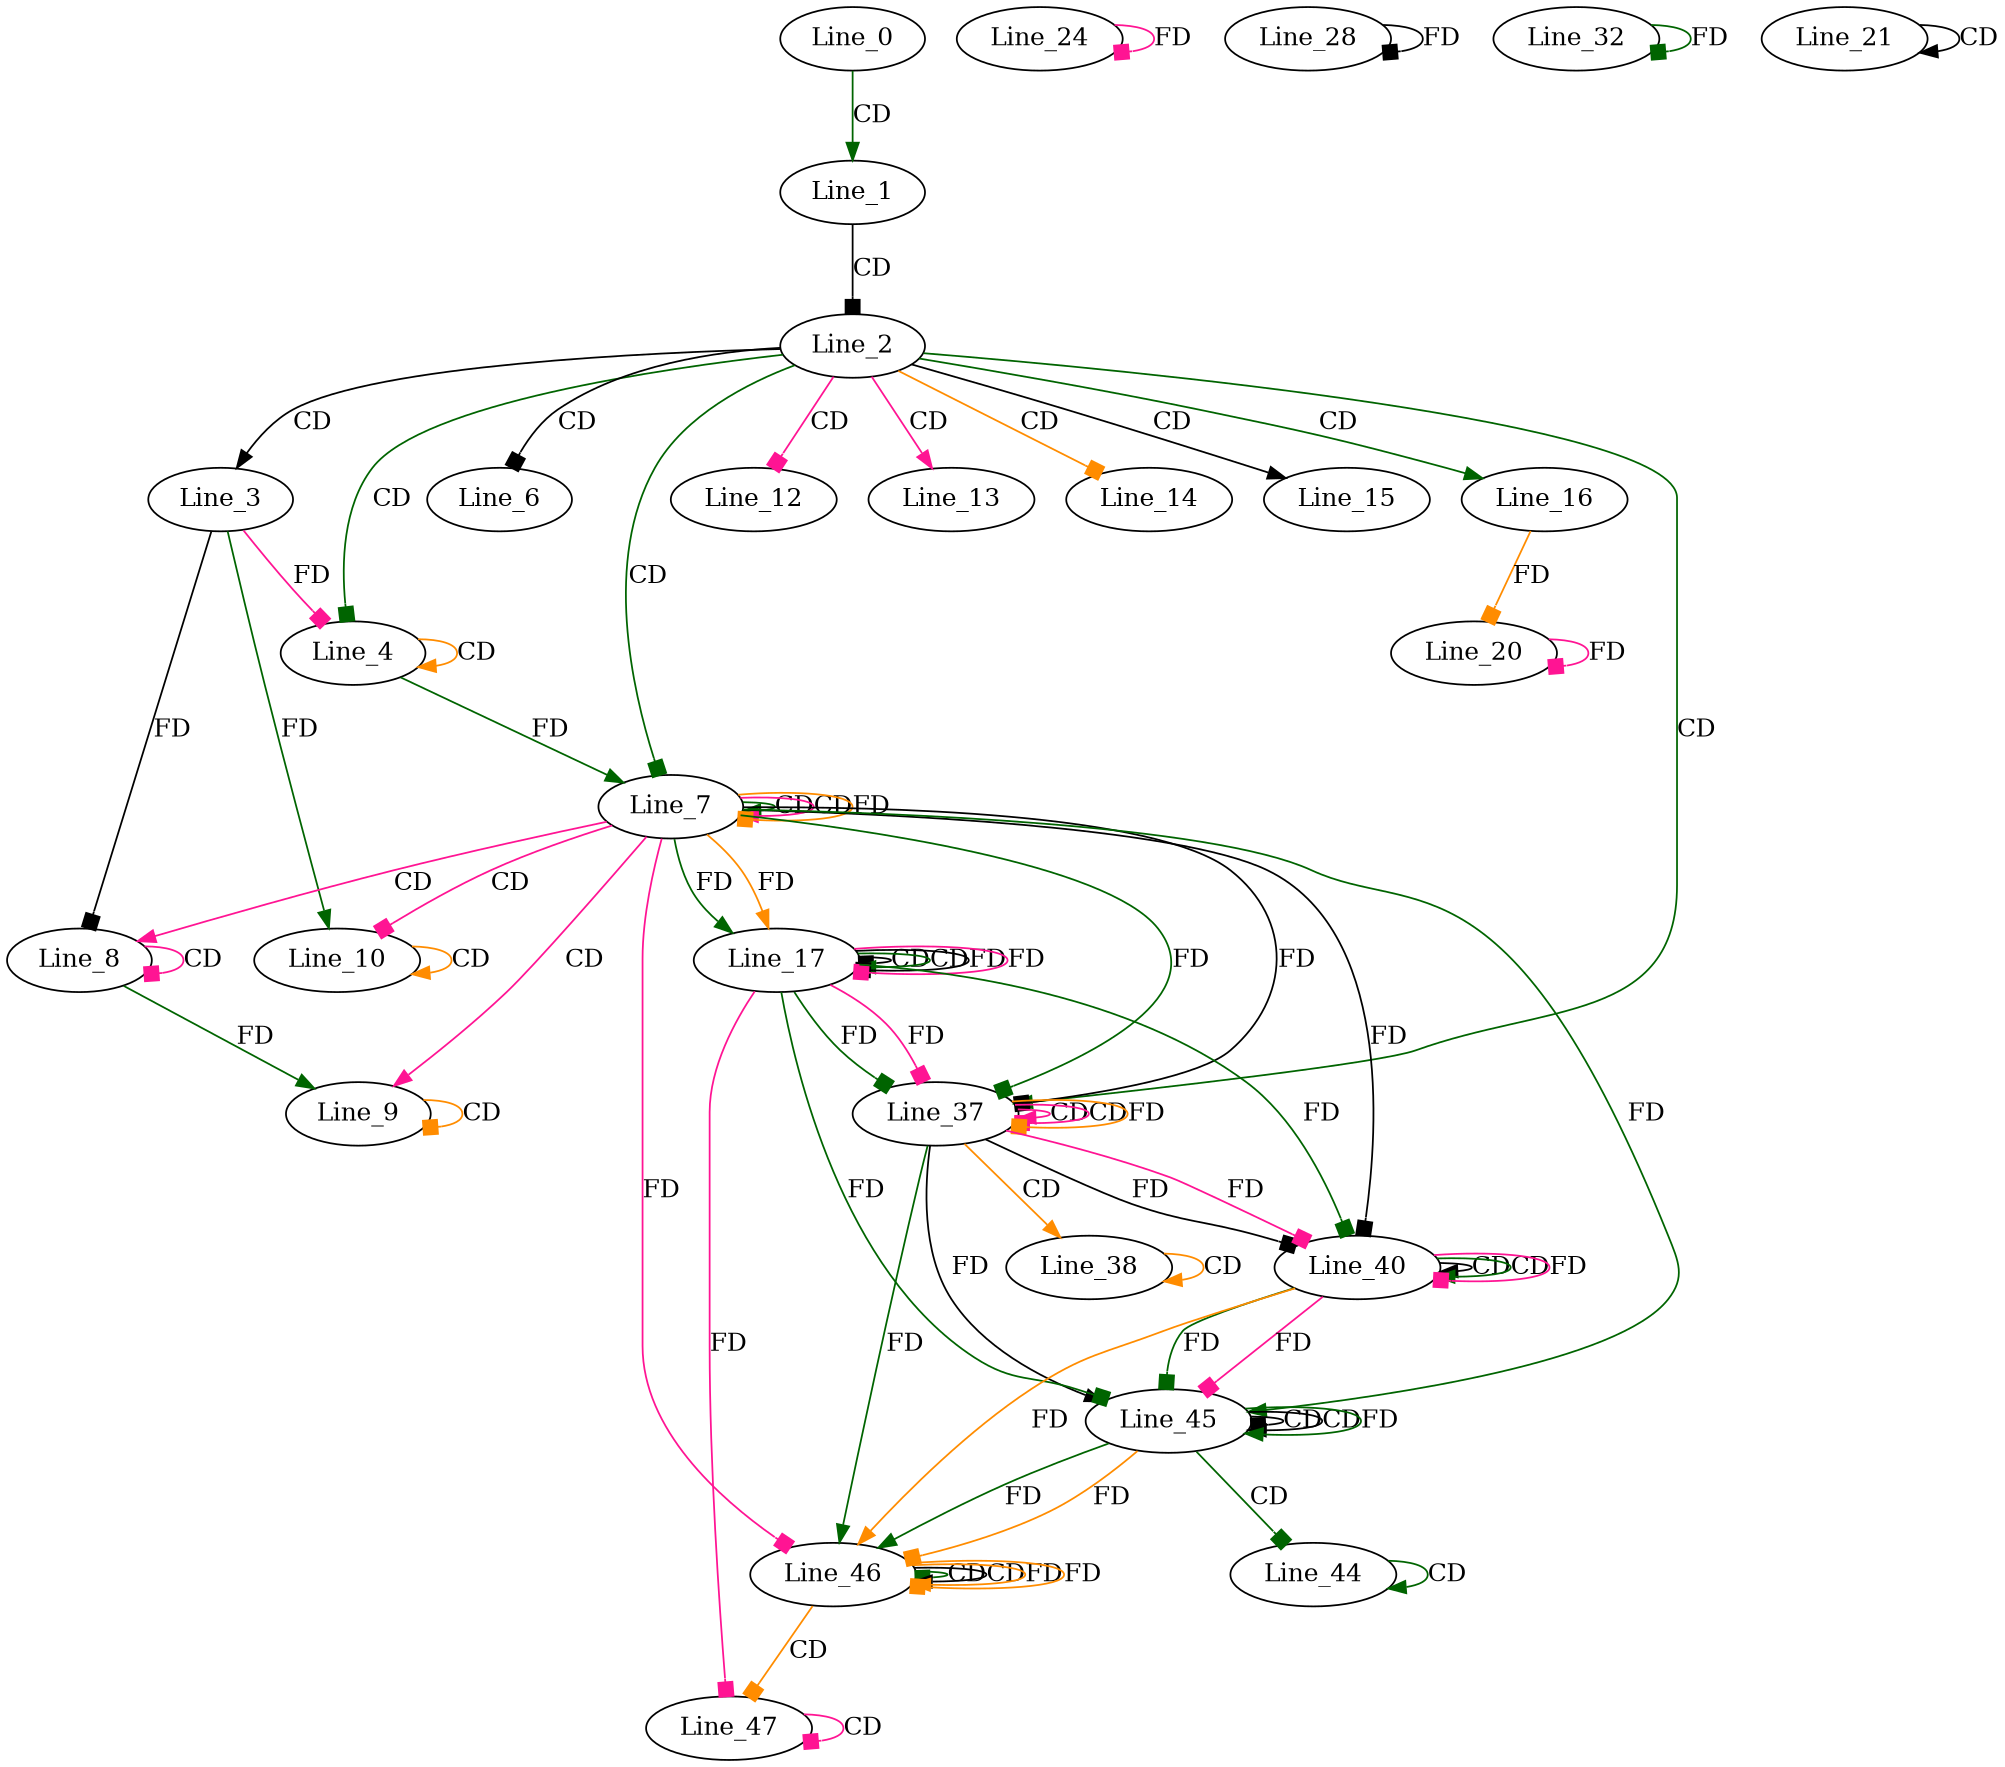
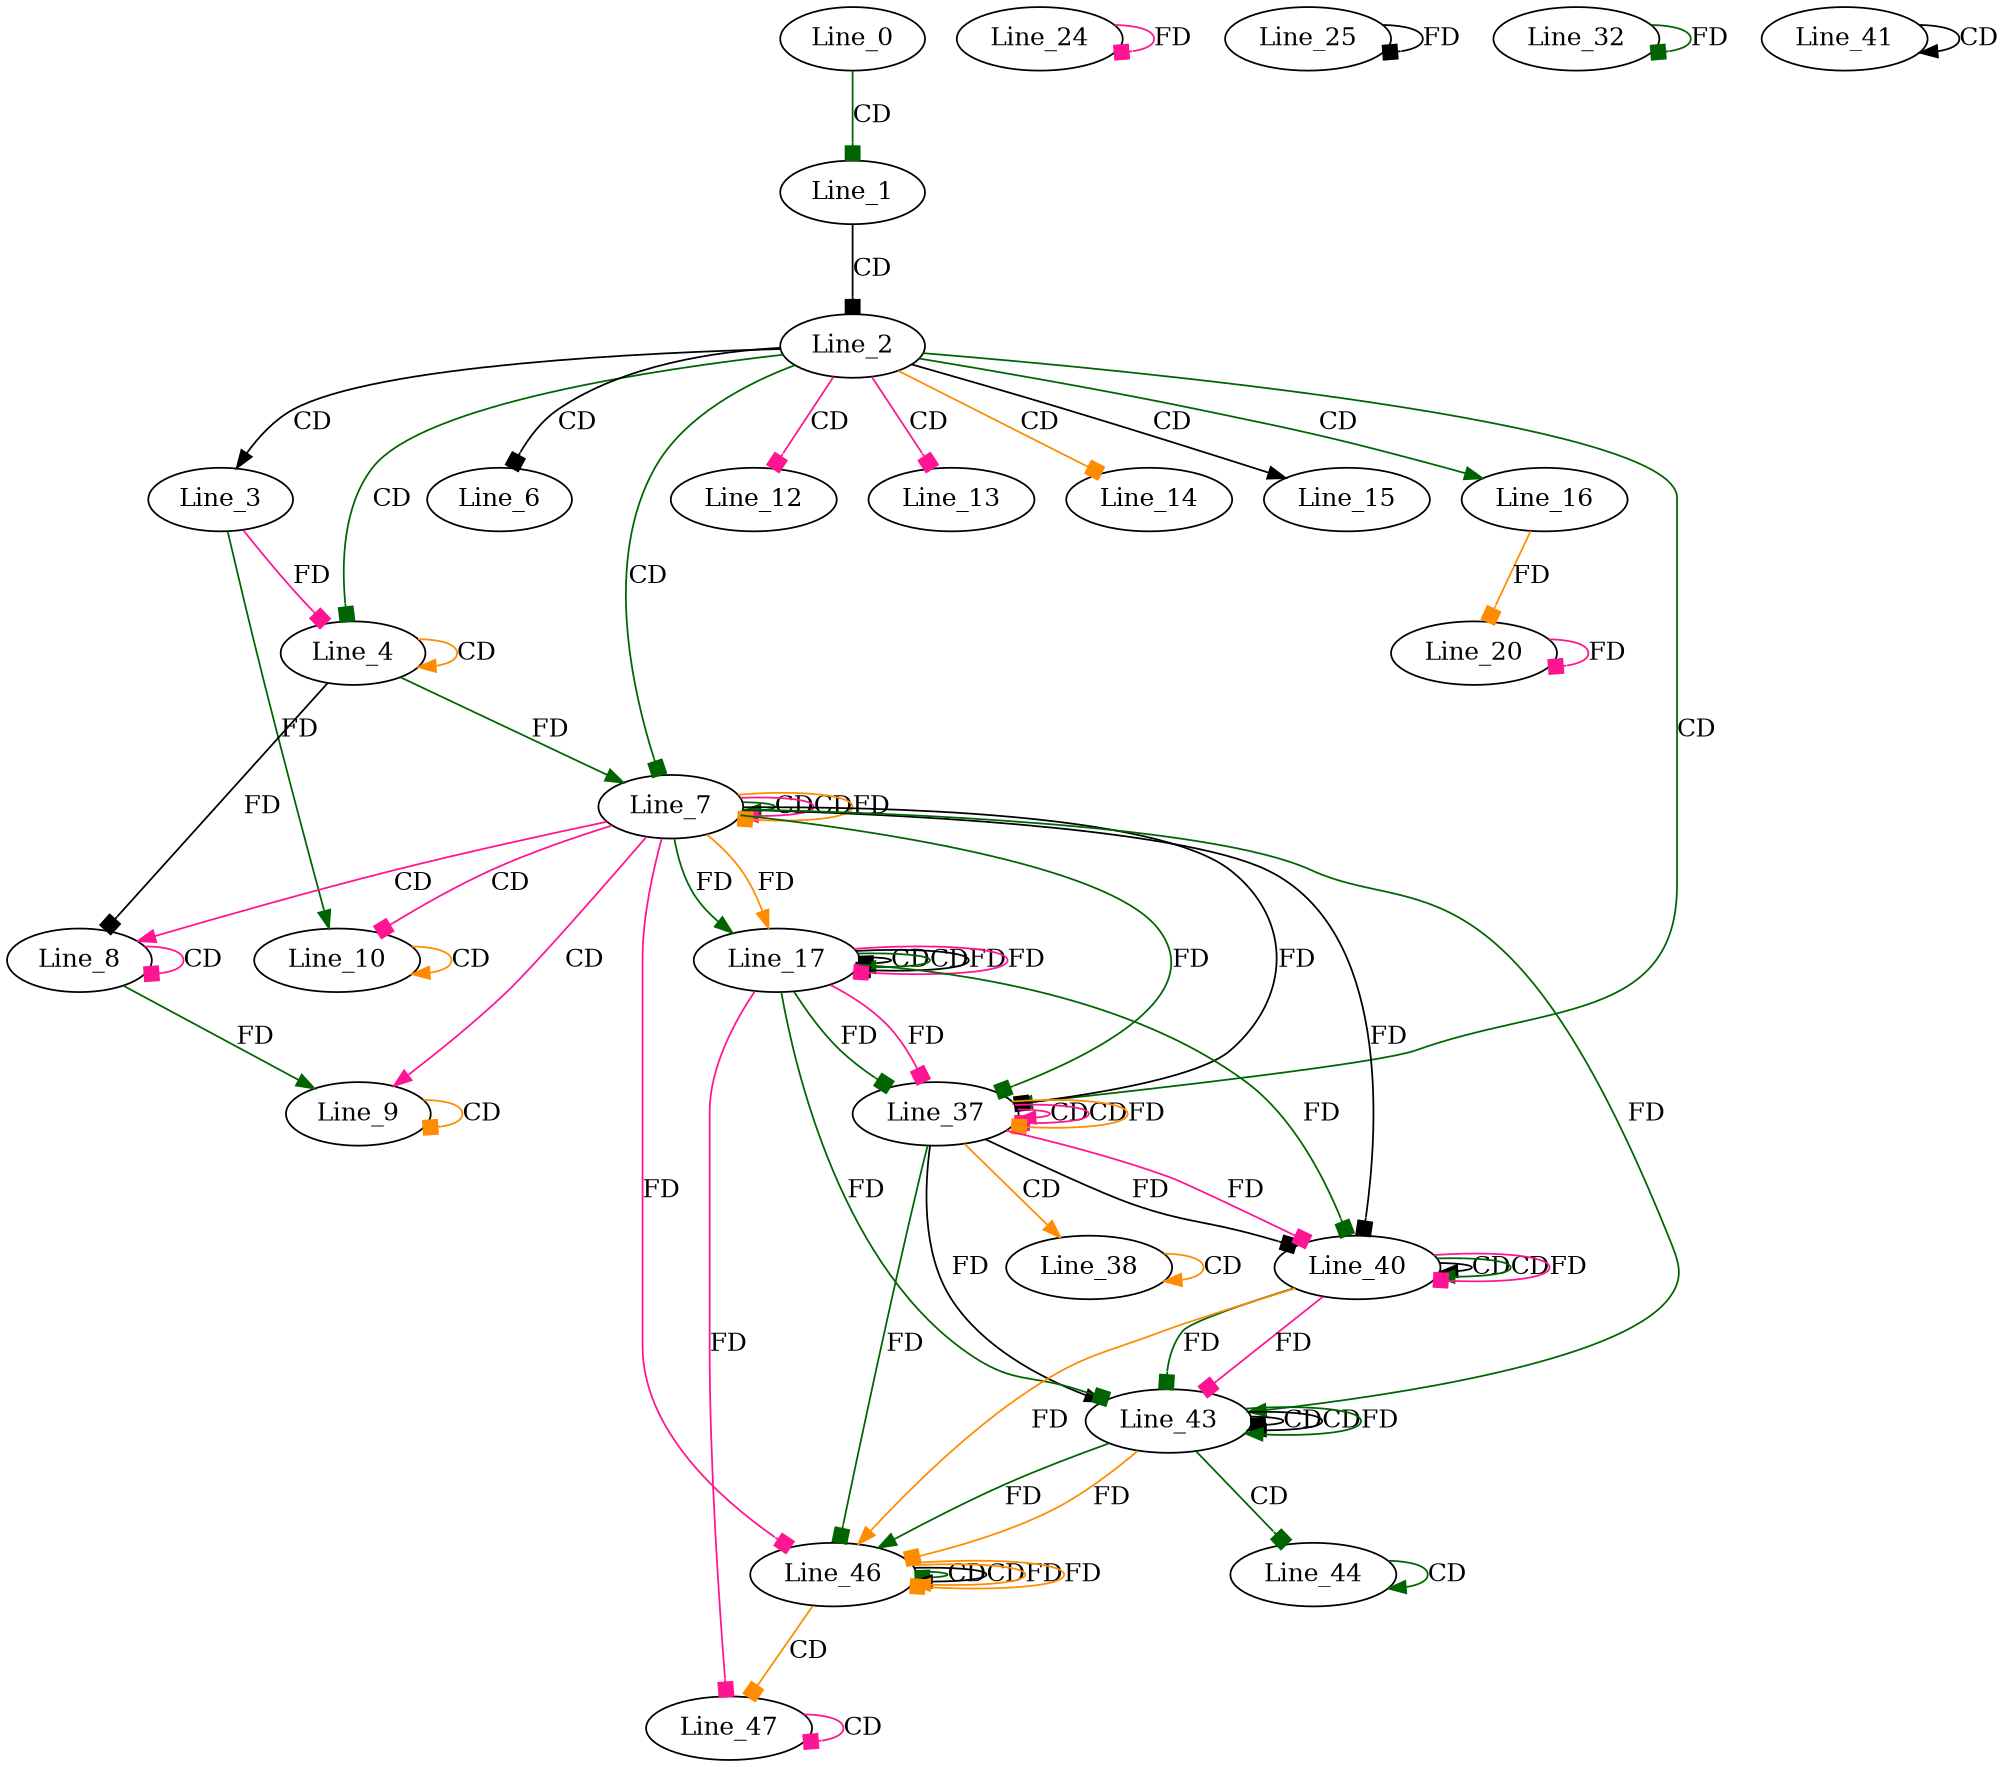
(1308, 39) -> (1308, 39)
(1845, 39) -> (1845, 39)
(853, 107) -> (853, 107)
(897, 415) -> (897, 415)
(153, 721) -> (223, 800)
(884, 1335) -> (884, 1335)
(1169, 1421) -> (1169, 1421)
